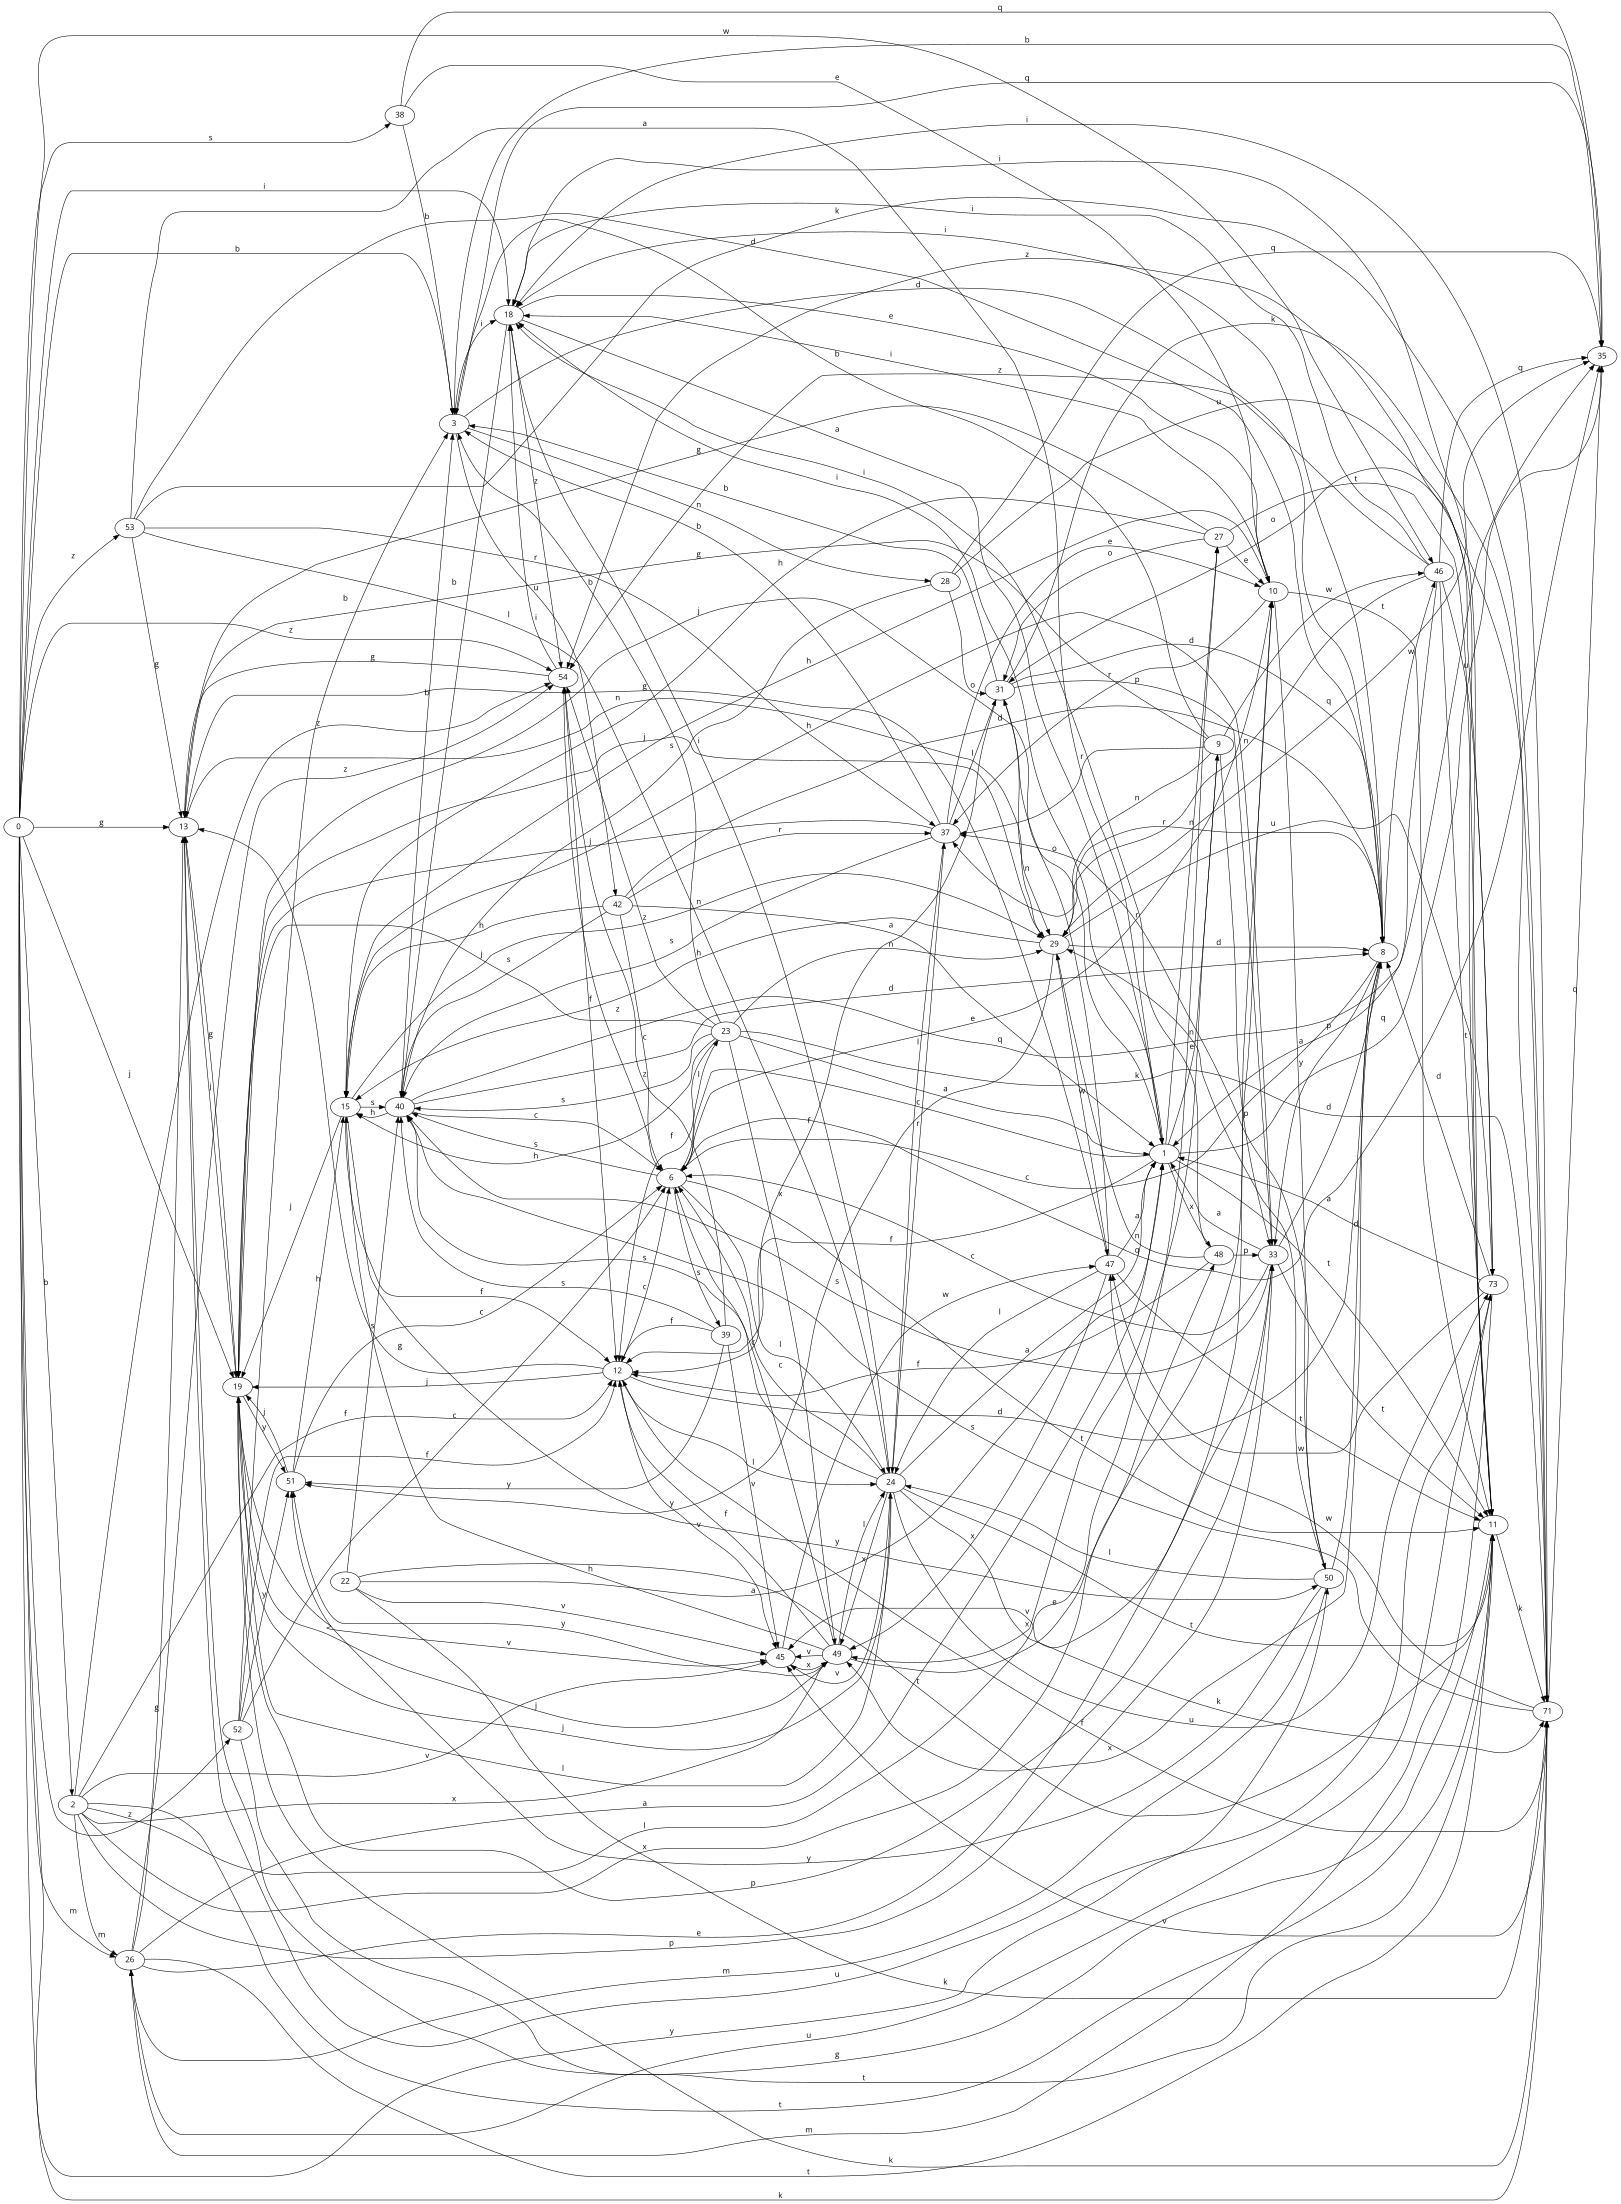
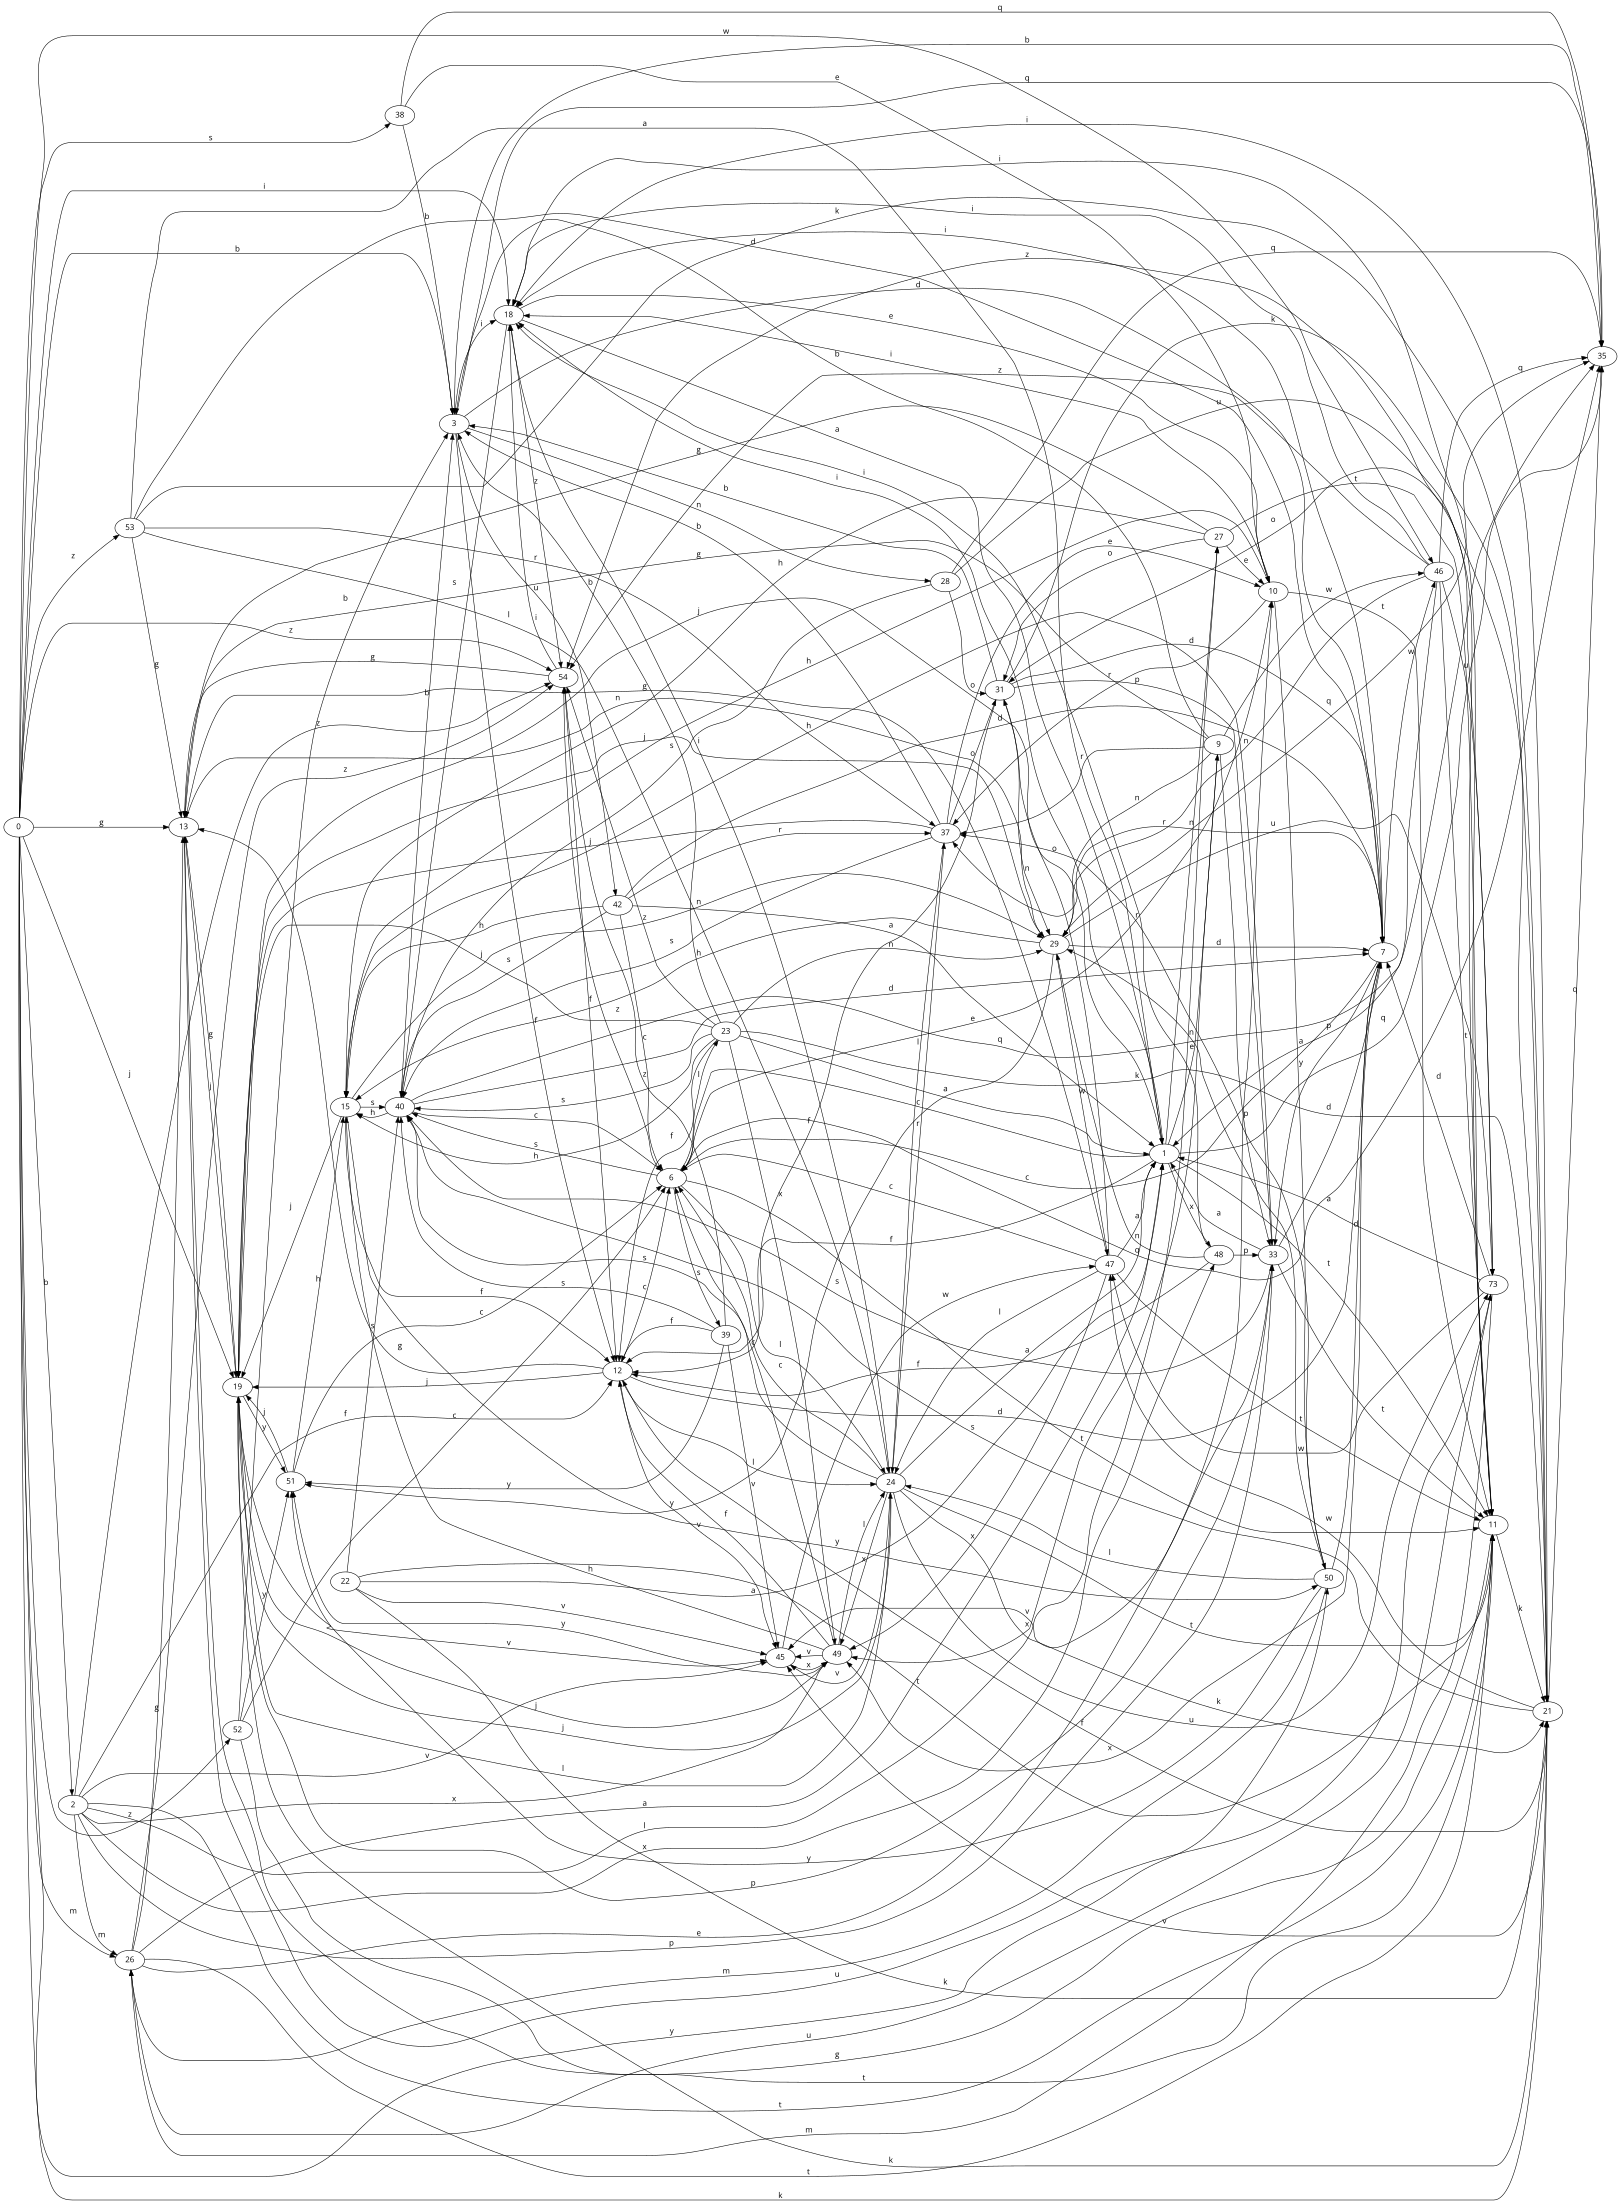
(454, 583) -> (454, 583)
(973, 754) -> (973, 754)
(1383, 953) -> (1383, 953)
(1238, 1248) -> none
(993, 1272) -> (892, 1195)
(332, 1456) -> (513, 899)
(1548, 1712) -> (1548, 1712)
